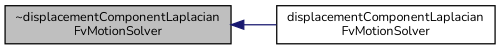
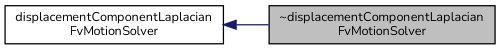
(260, 25) -> (253, 25)
